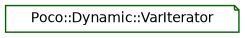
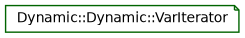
(122, 19) -> (122, 19)
